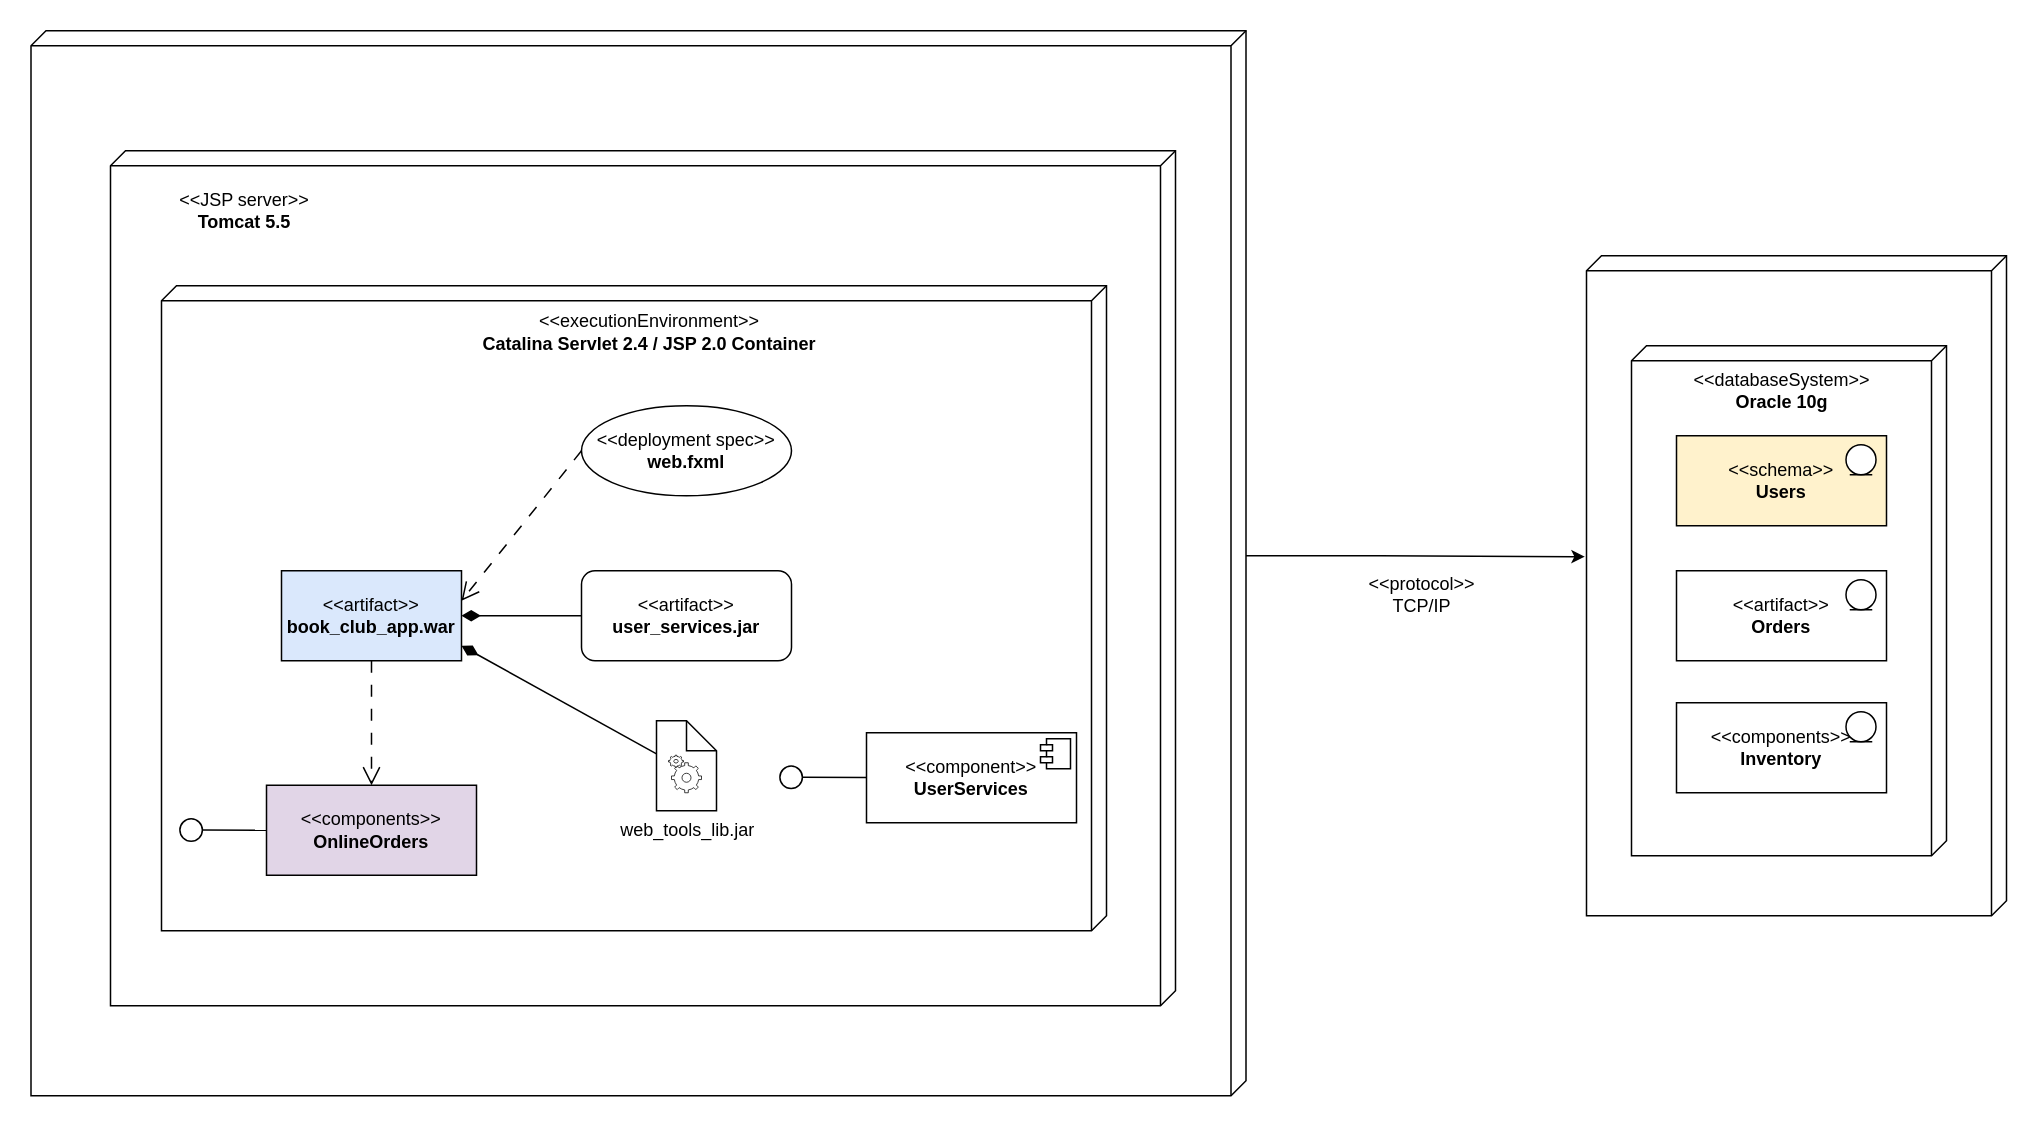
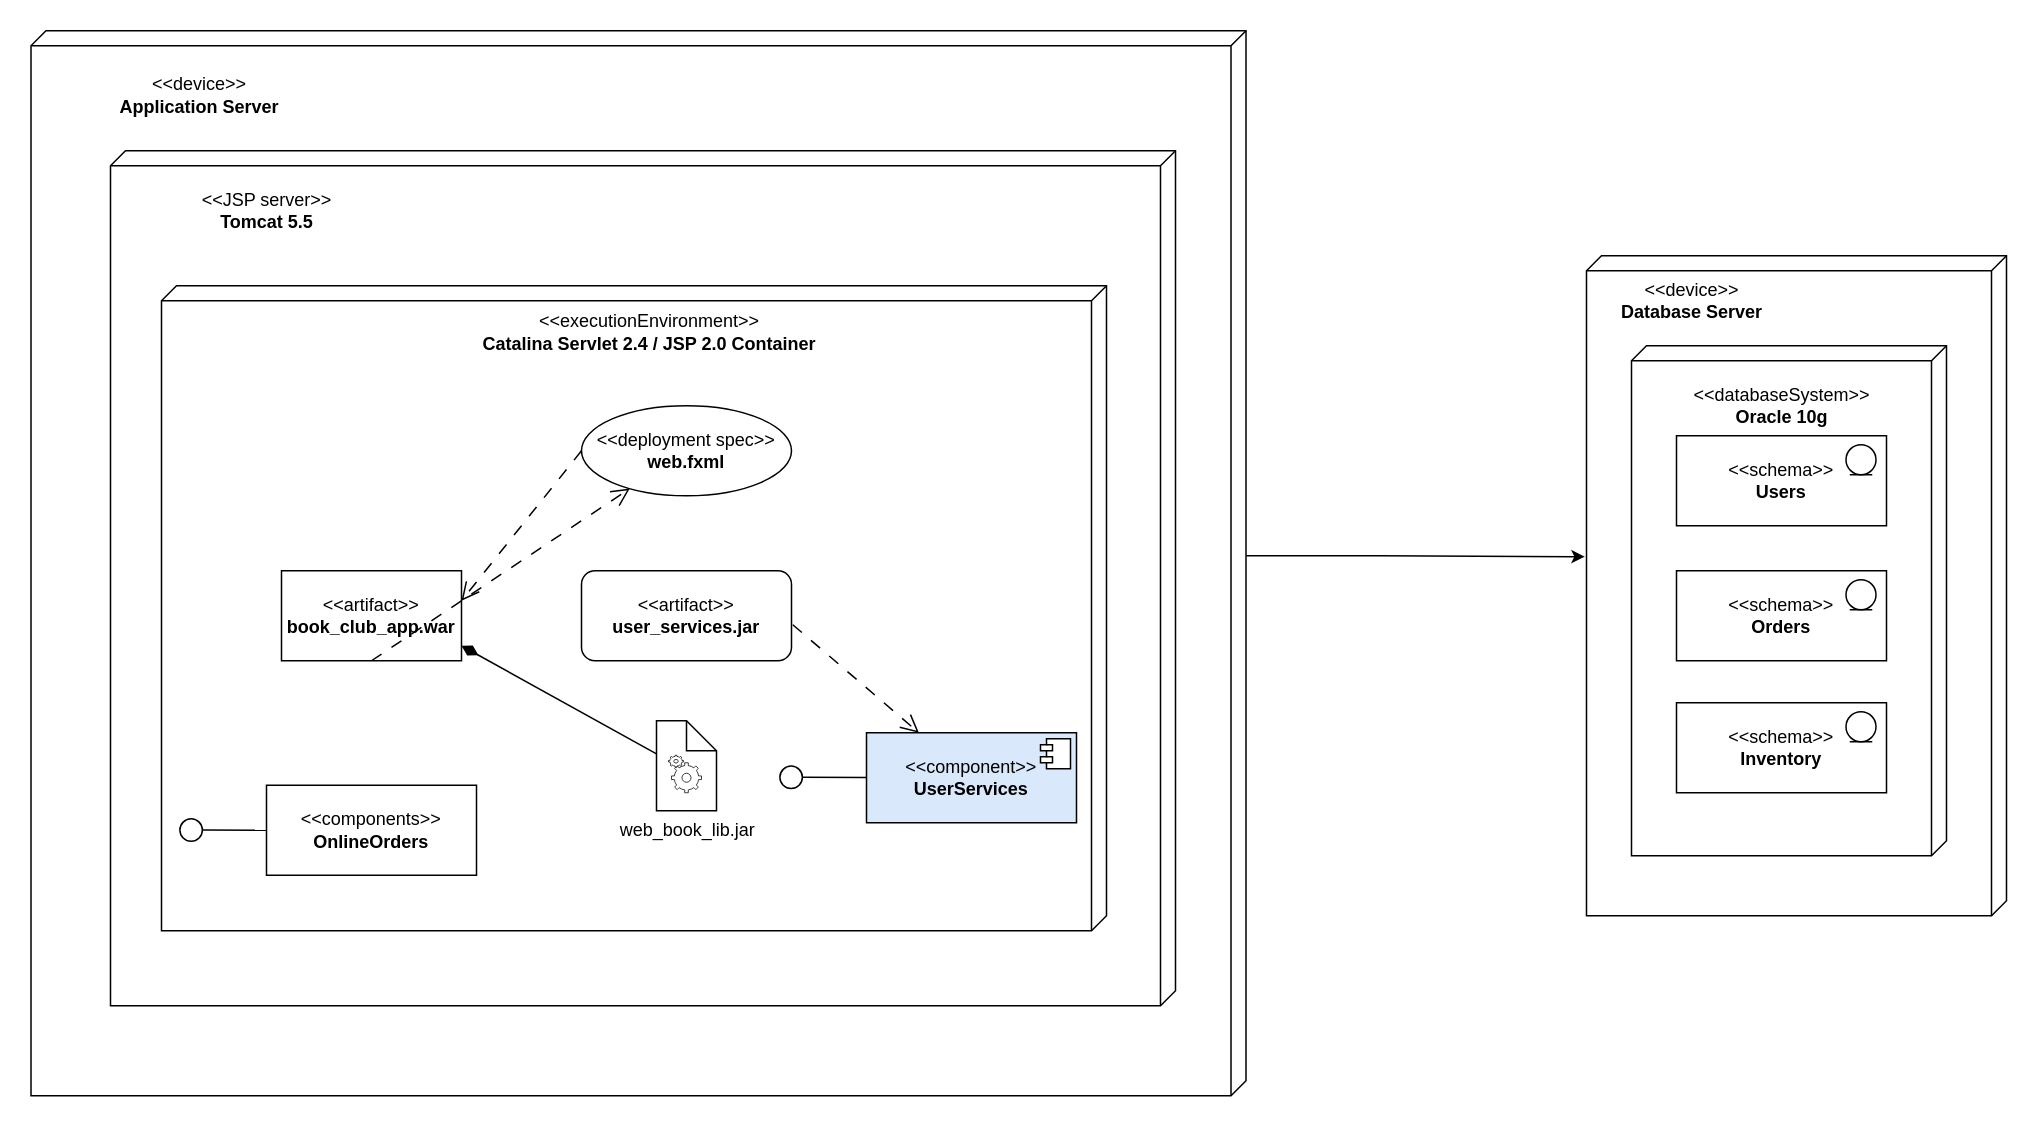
none -> (199, 95)
(244, 211) -> (266, 211)
none -> (1691, 301)
(1781, 391) -> (1781, 406)
(1781, 481) -> (1781, 481)
(1421, 595) -> none
(371, 616) -> (371, 616)
(530, 616) -> none
(1781, 616) -> (1781, 616)
none -> (851, 675)
(1781, 748) -> (1781, 748)
(371, 768) -> (443, 613)
(971, 778) -> (971, 778)
(371, 830) -> (371, 830)
(688, 830) -> (688, 830)
